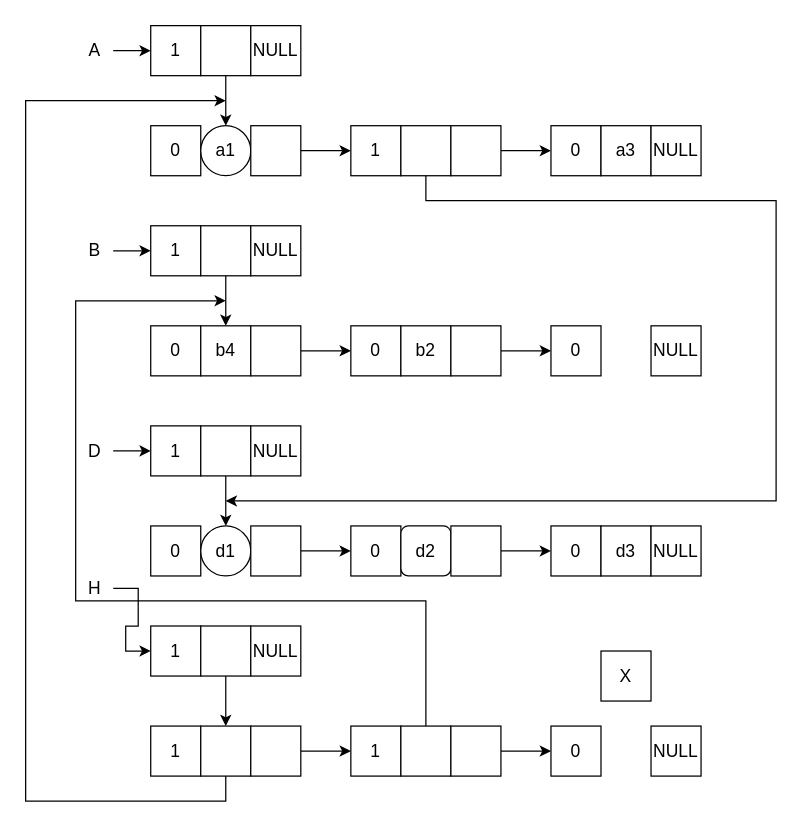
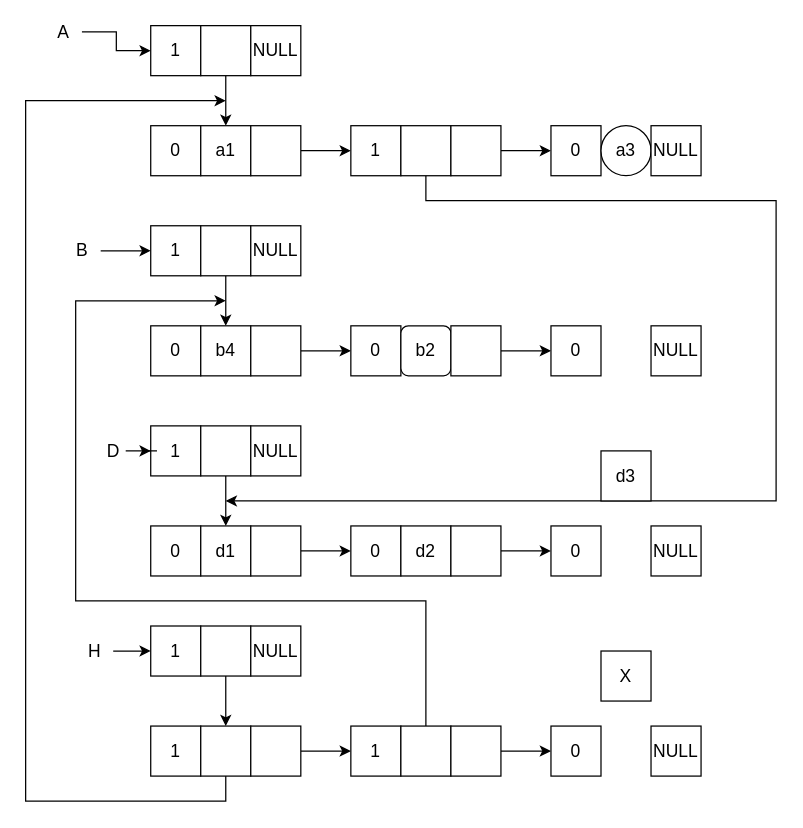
(94, 51) -> (63, 32)
(226, 151) -> (226, 151)
(626, 151) -> (626, 151)
(94, 251) -> (82, 251)
(426, 351) -> (426, 351)
(94, 451) -> (113, 451)
(226, 551) -> (226, 551)
(426, 551) -> (426, 551)
(626, 551) -> (626, 476)
(94, 588) -> (94, 651)
